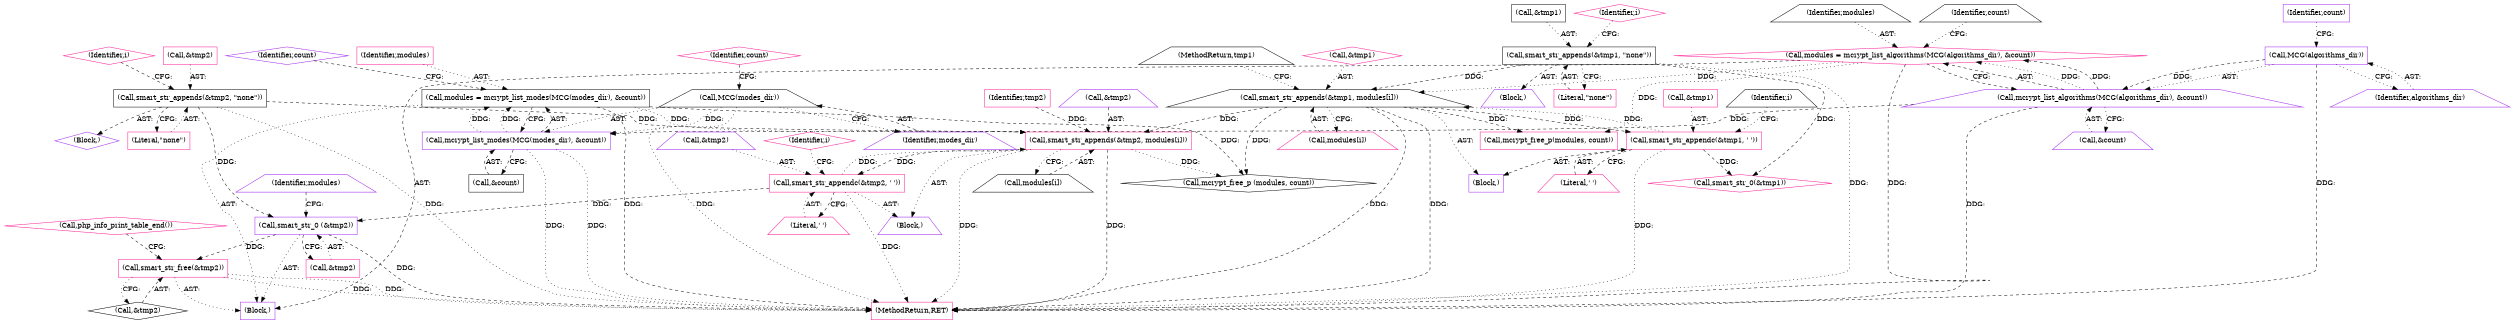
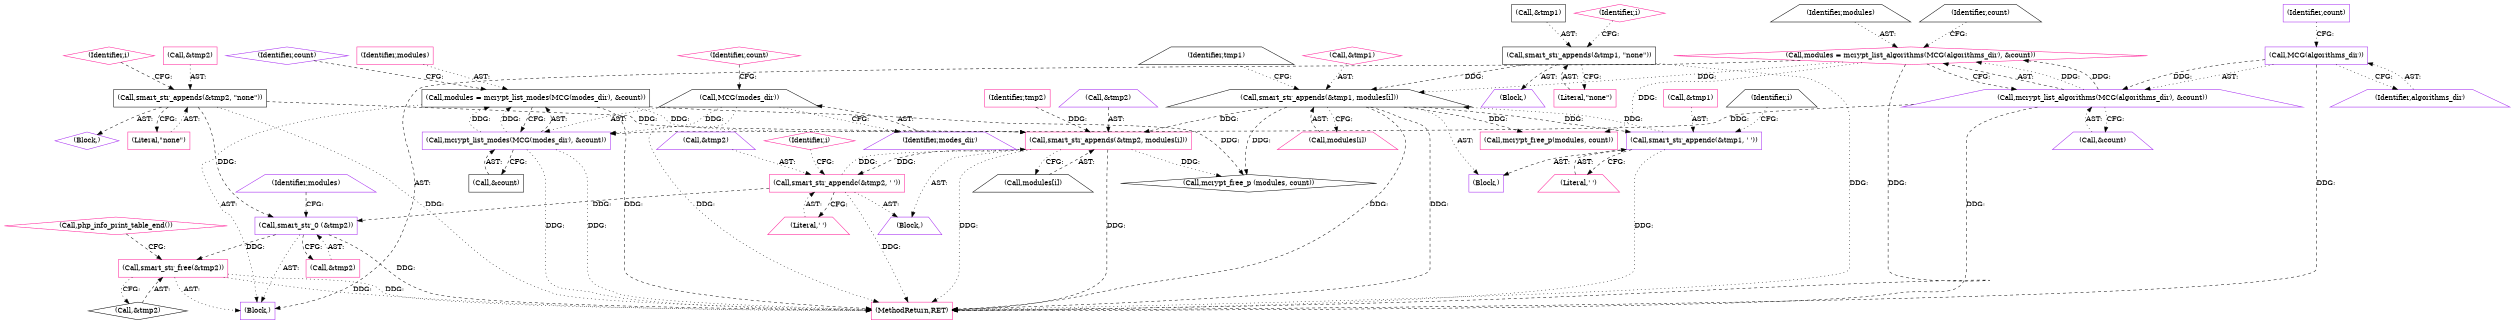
(1216, 56) -> (1216, 56)
(1694, 141) -> (1694, 141)
(1740, 183) -> none
